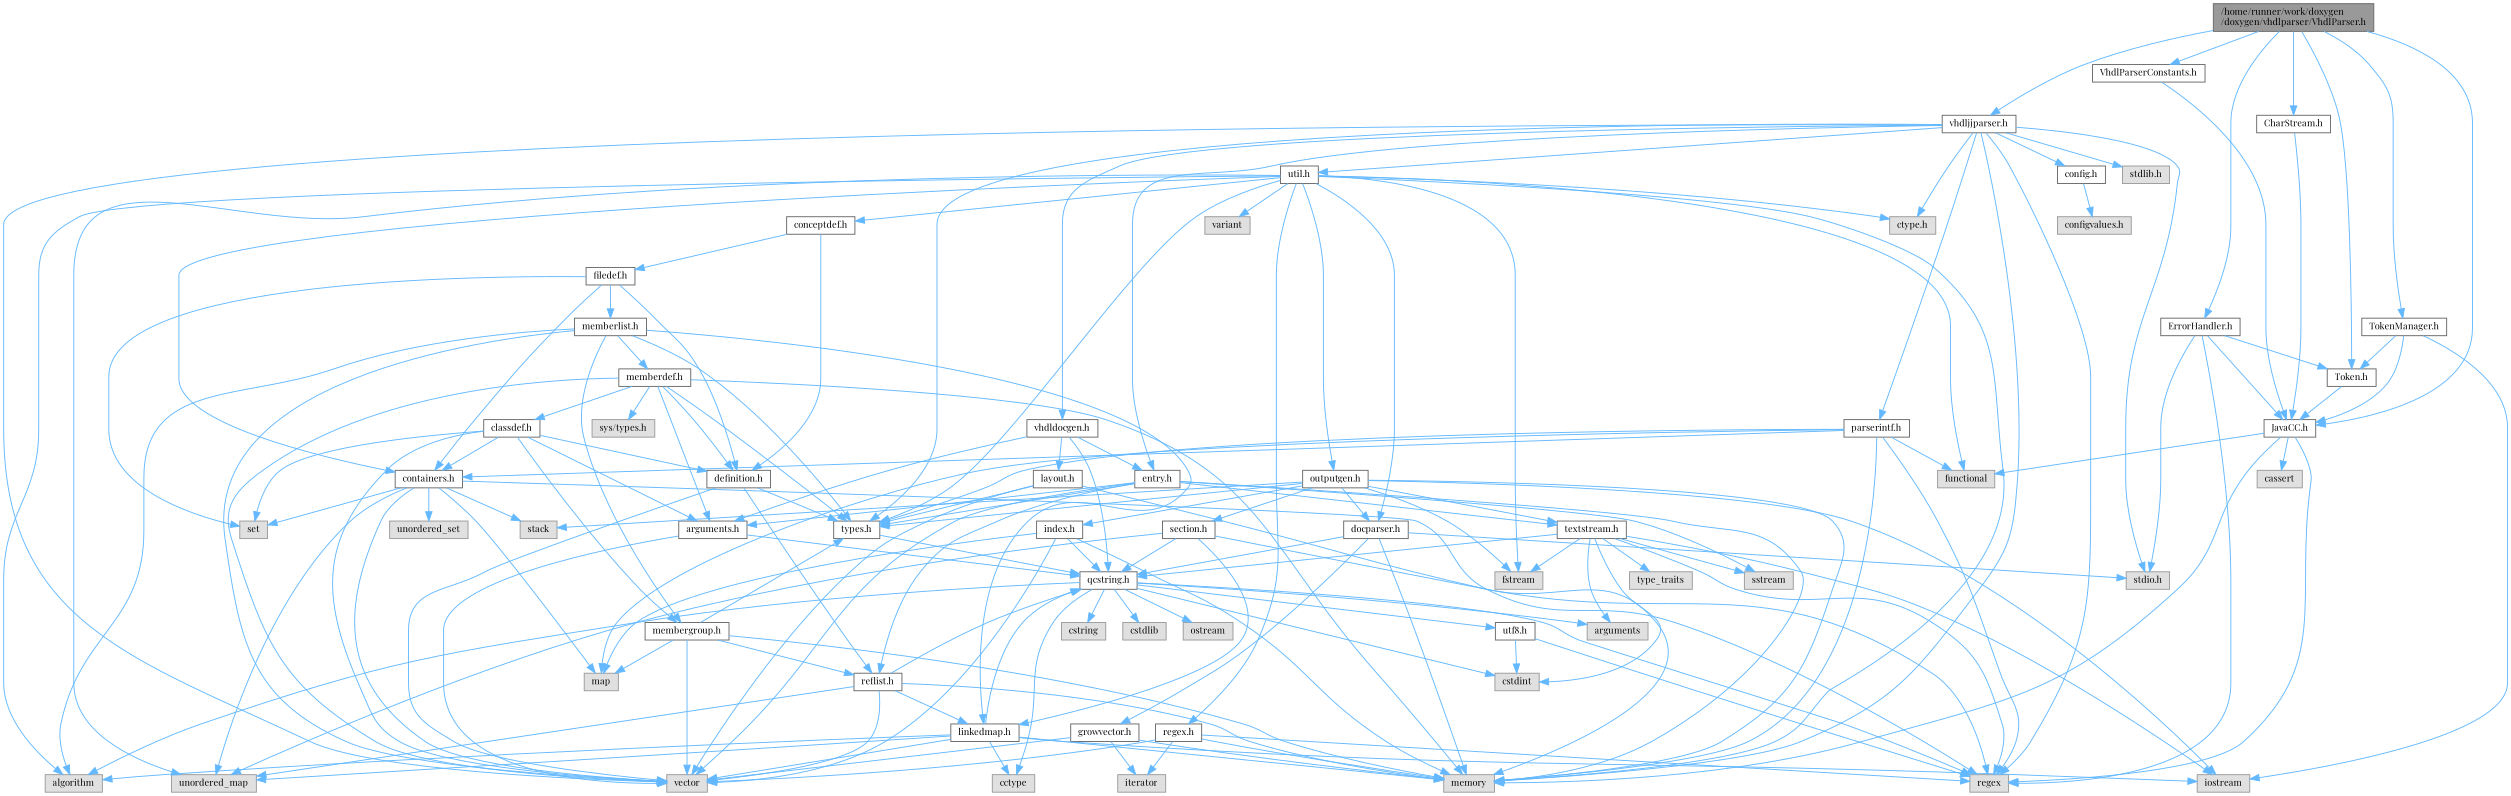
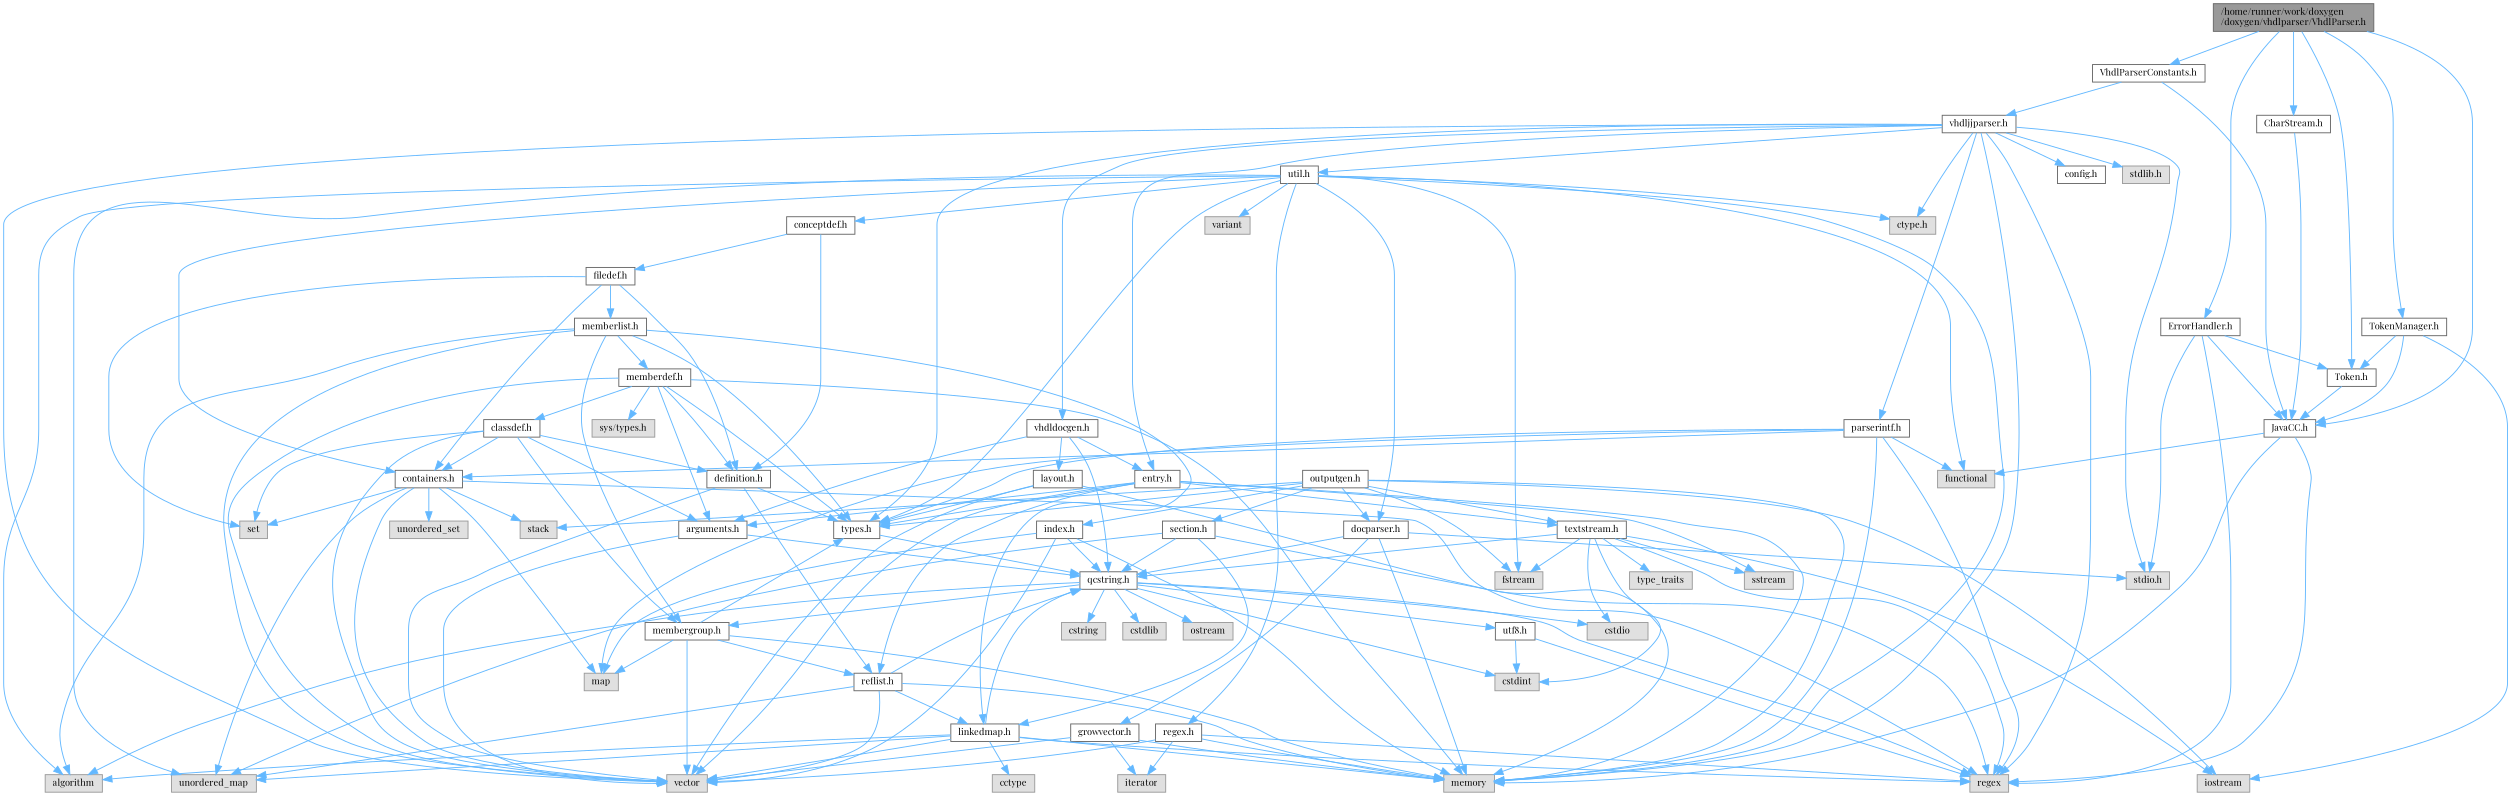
(2101, 58) -> (2069, 97)
(2094, 225) -> none
(1323, 321) -> none
(2280, 479) -> none
(1618, 631) -> (1618, 631)
(1036, 667) -> (909, 605)
(1574, 764) -> (1489, 766)
